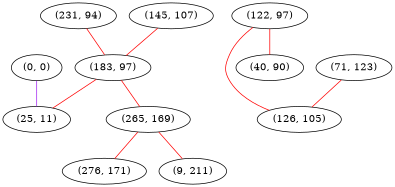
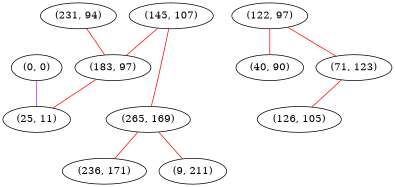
(227, 75) -> (312, 42)
(130, 93) -> (160, 68)
(104, 171) -> (104, 171)
